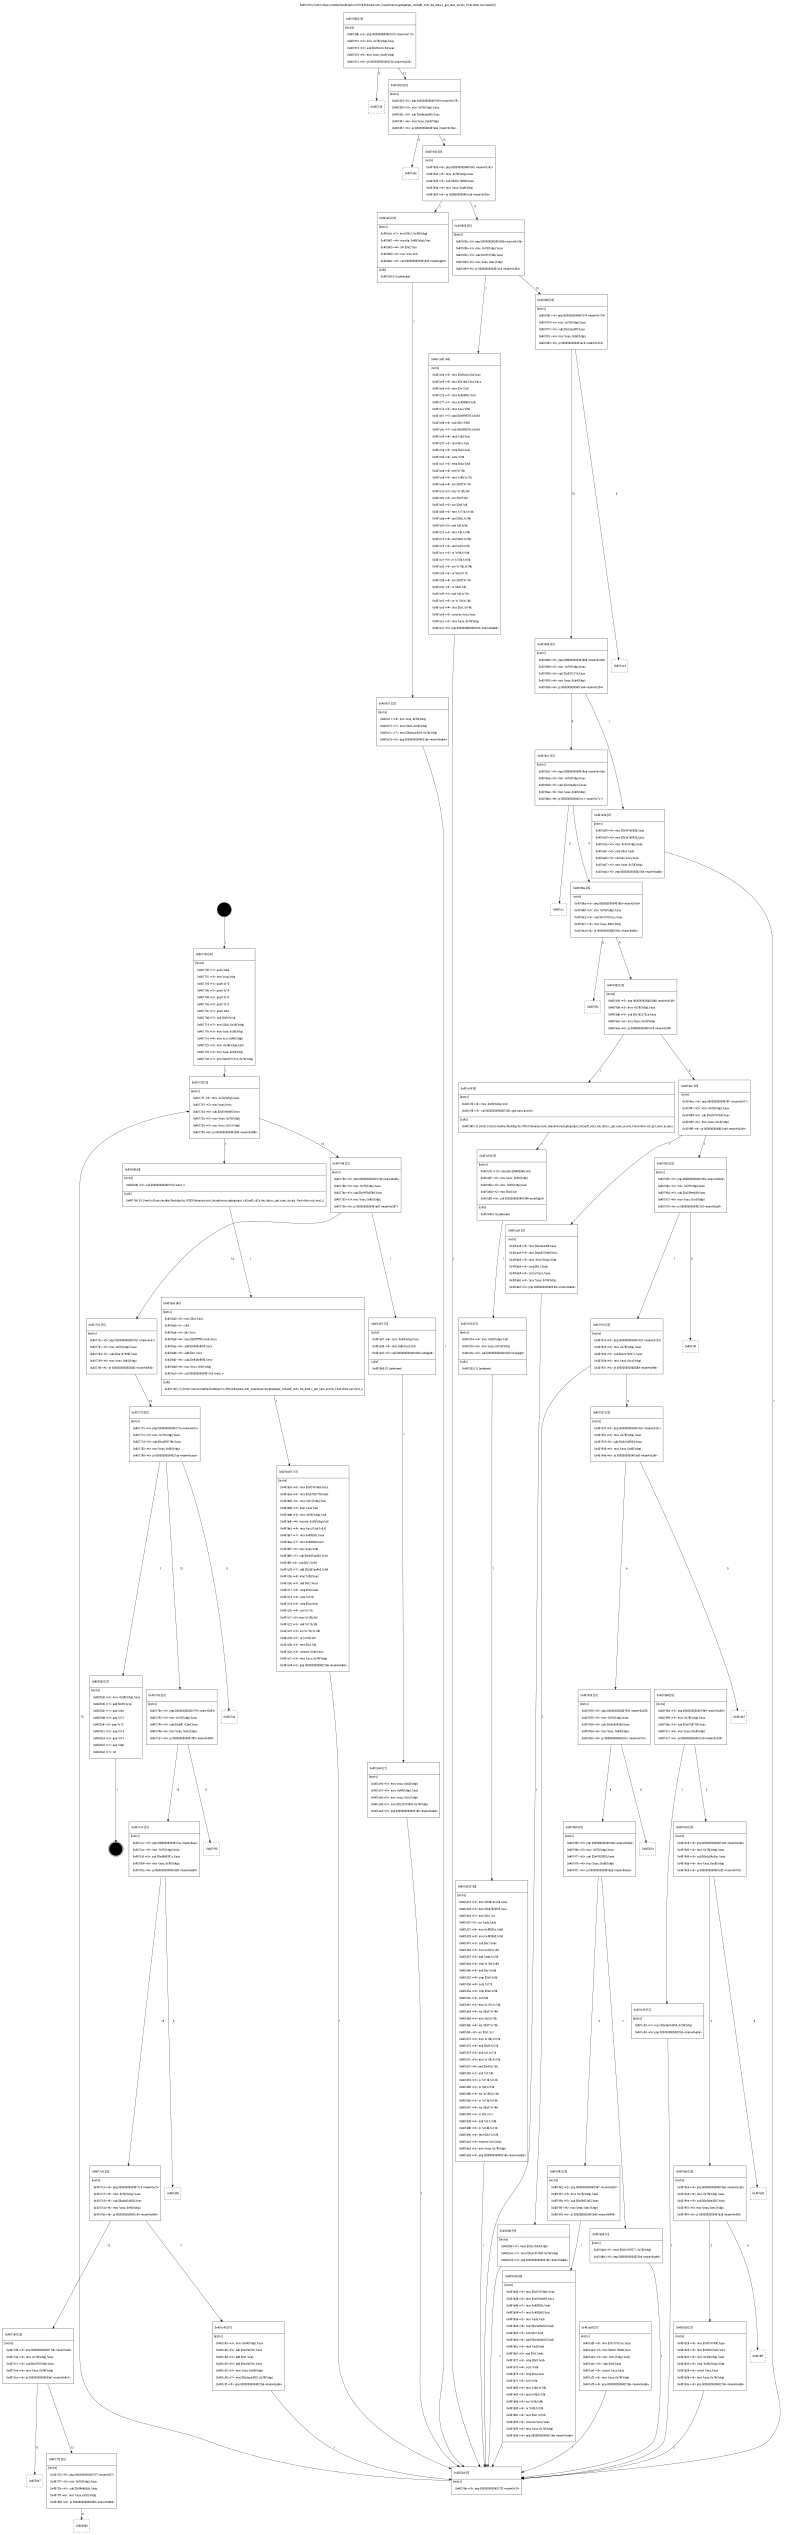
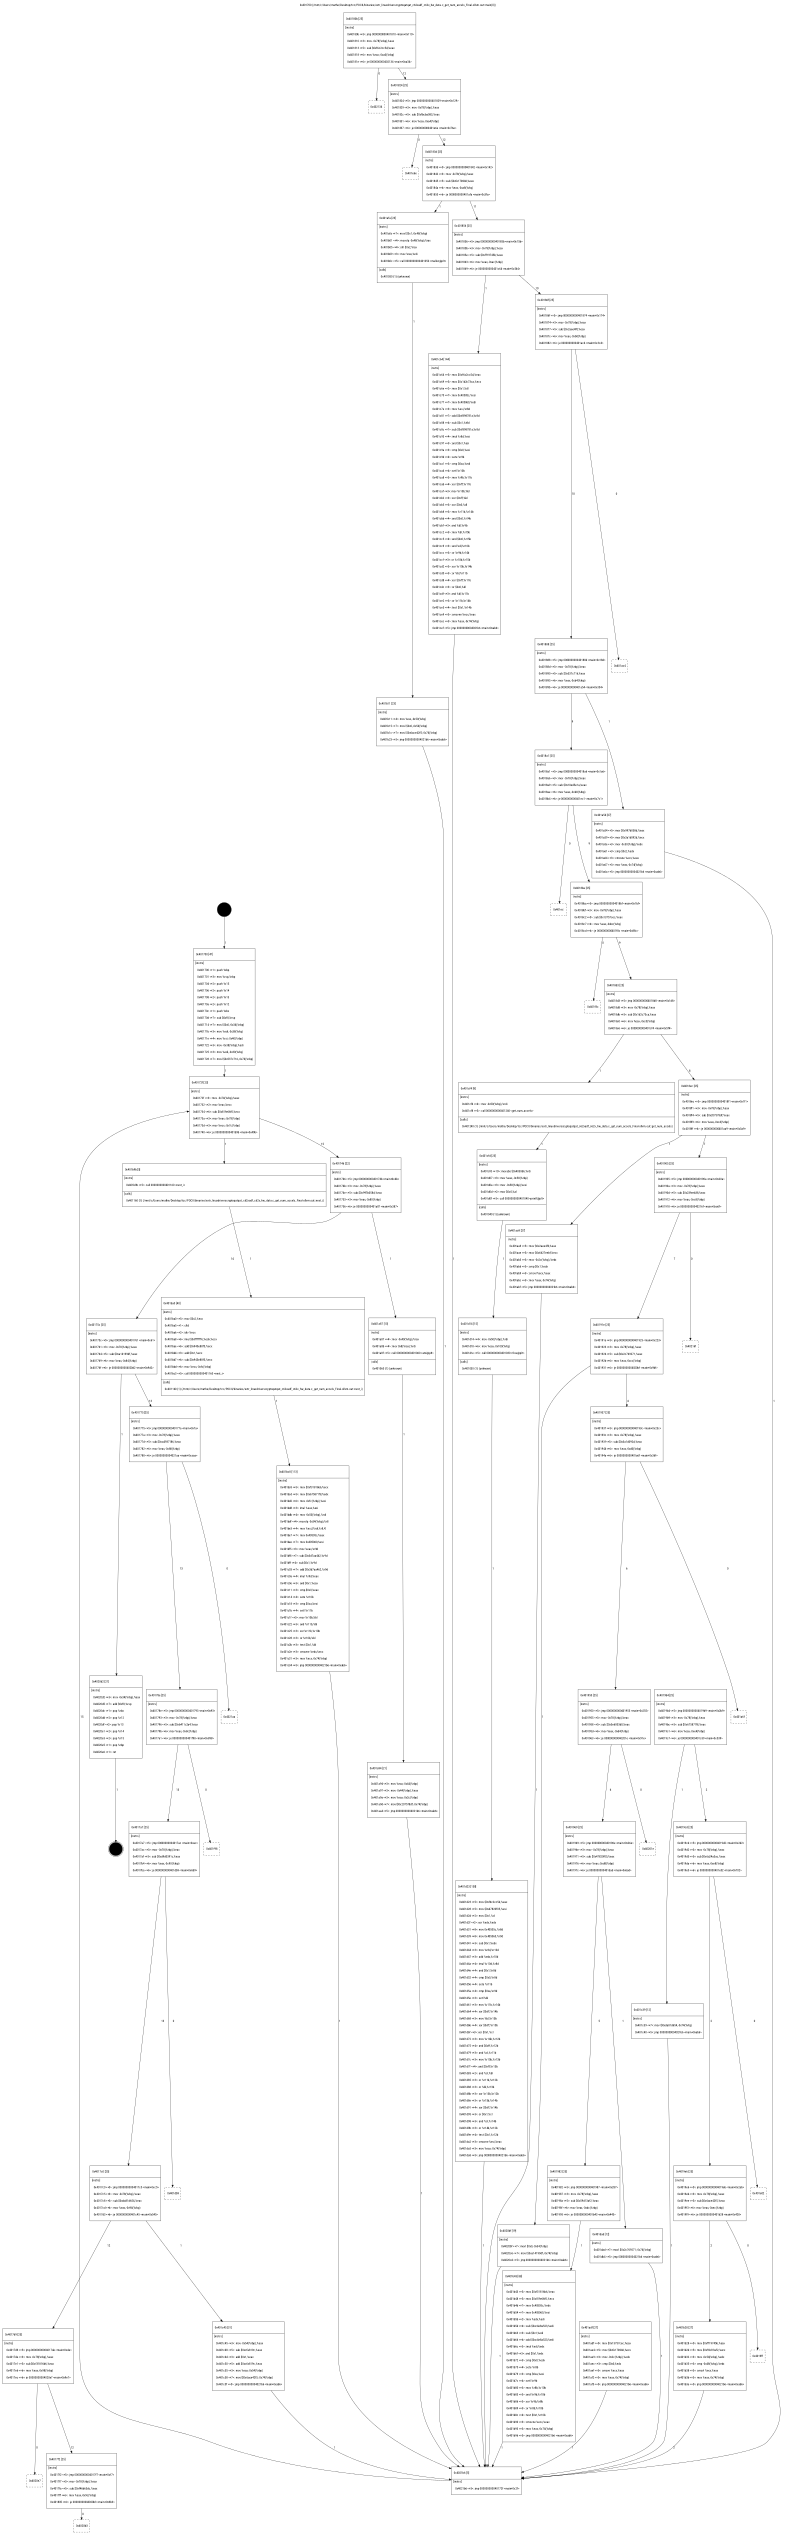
(142, 1568) -> (119, 1524)
